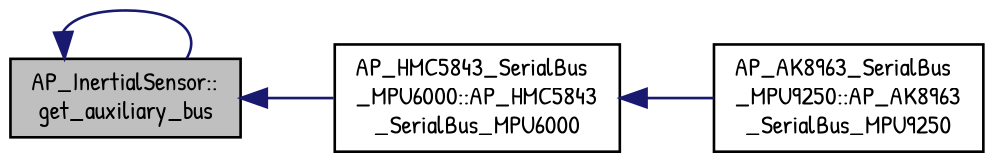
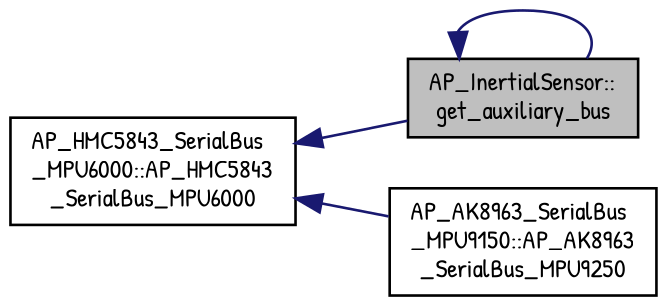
(300, 98) -> (365, 129)
(849, 98) -> (523, 242)
